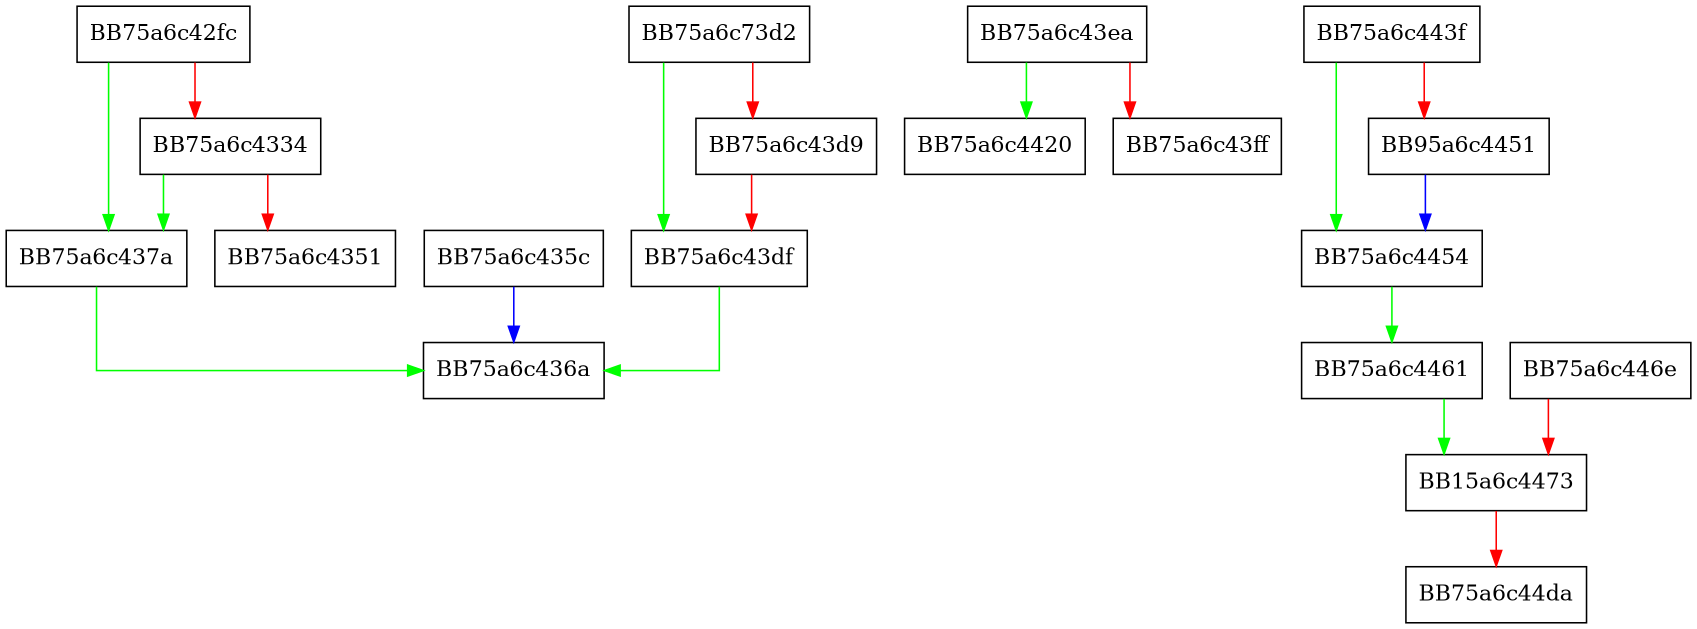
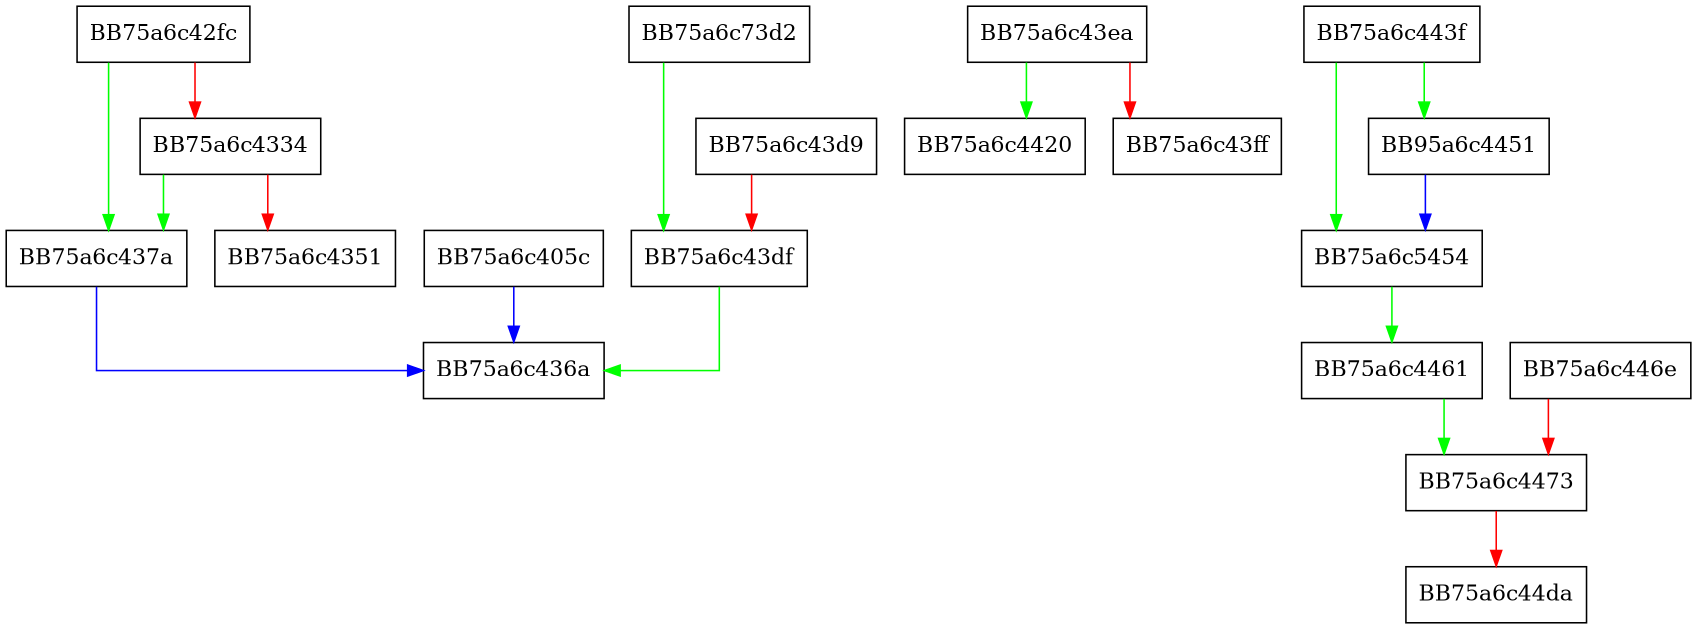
(753, 82) -> none
(1424, 82) -> (1424, 82)
(514, 258) -> (514, 258)
(1392, 258) -> (1392, 258)
(210, 371) -> (210, 371)
(1496, 483) -> (1496, 483)
